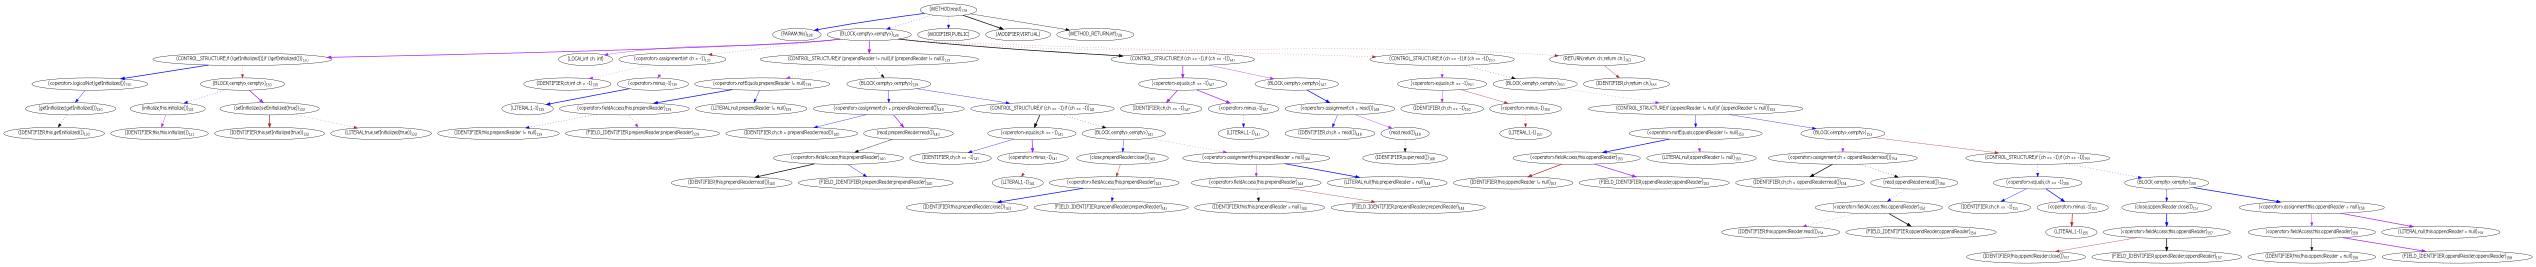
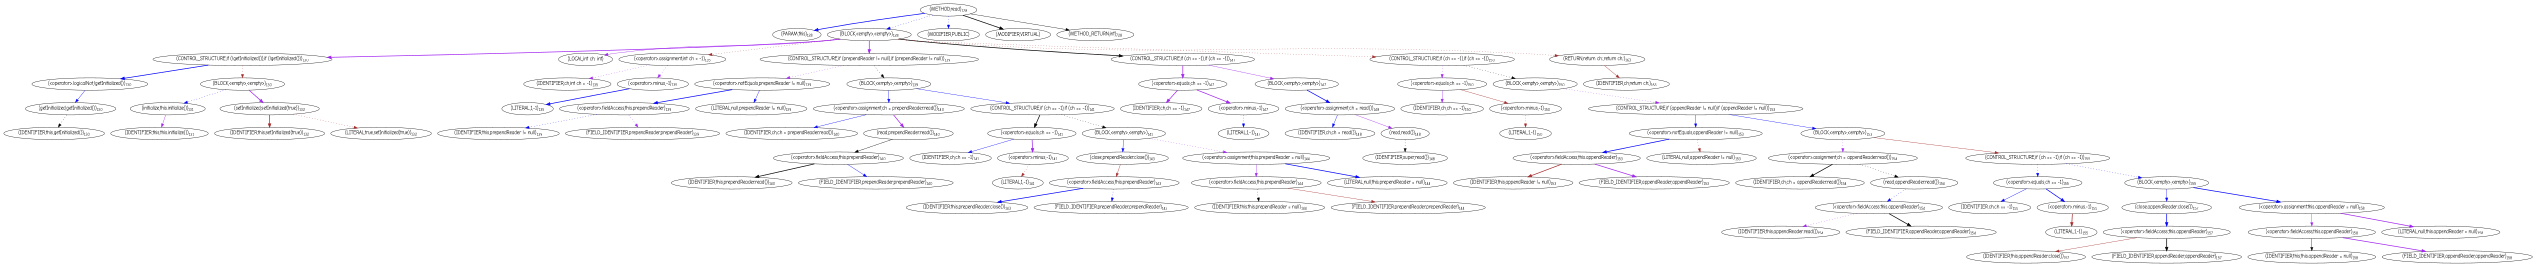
(1698, 144) -> (1698, 144)
